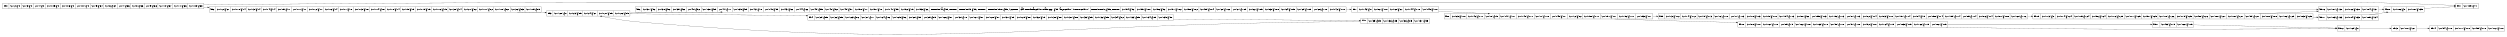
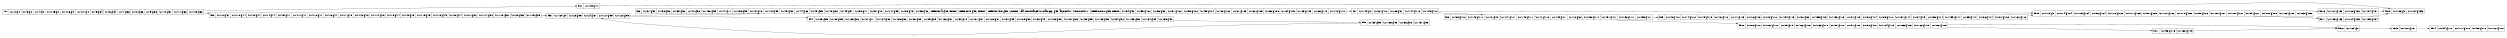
(2439, 8) -> (1494, 4)
(1878, 9) -> (1735, 12)
